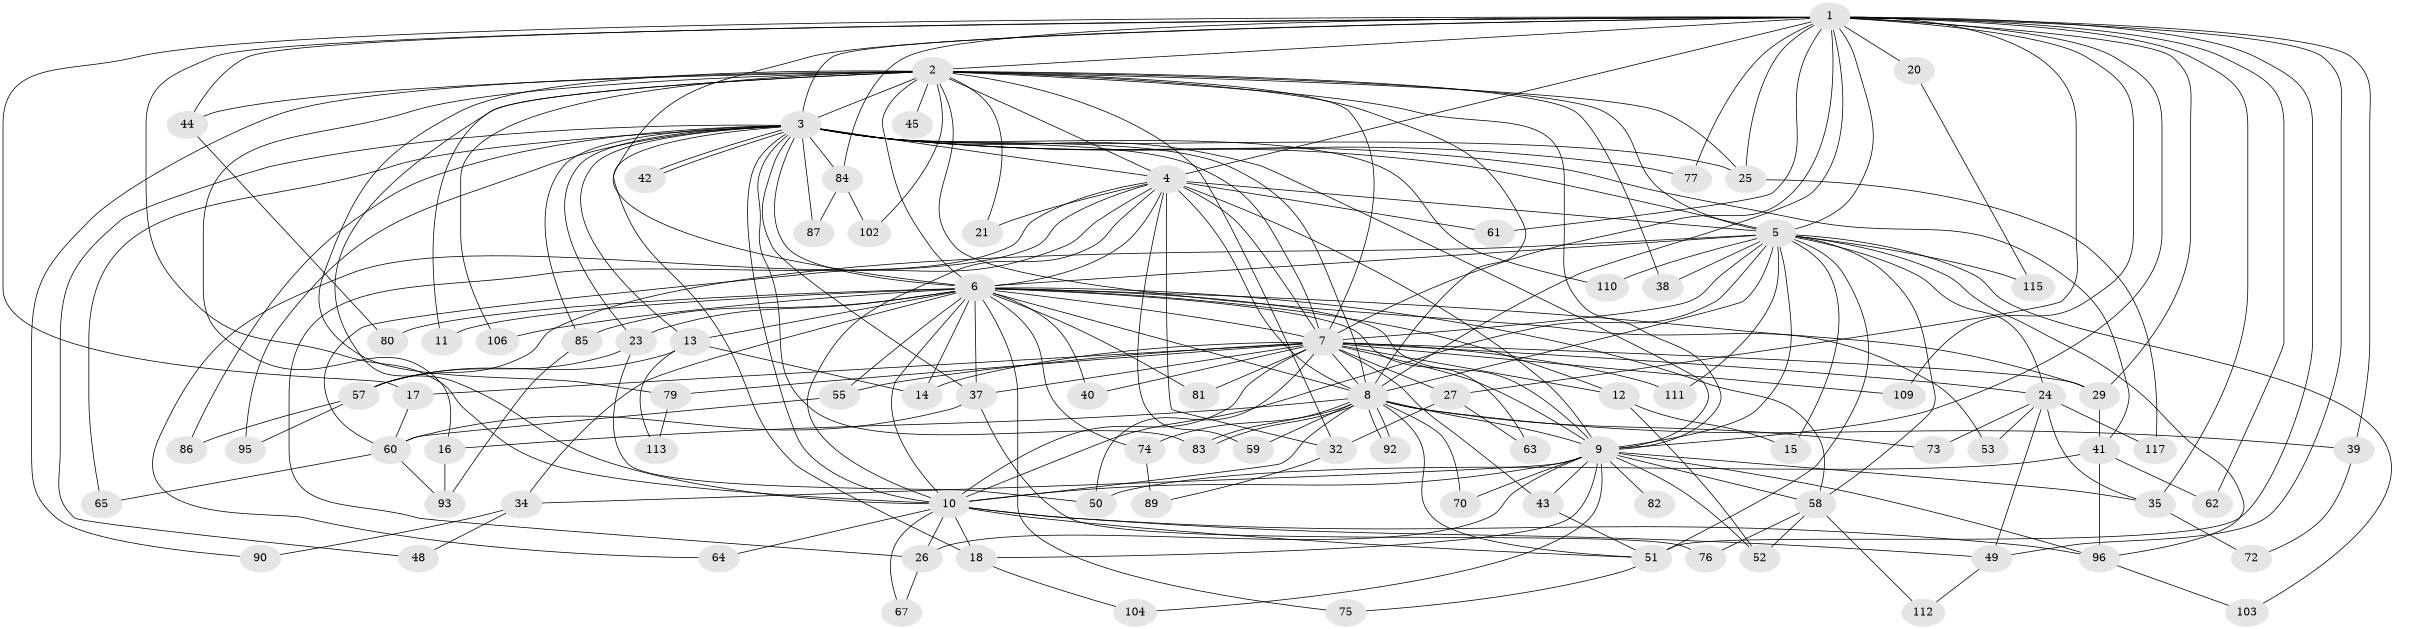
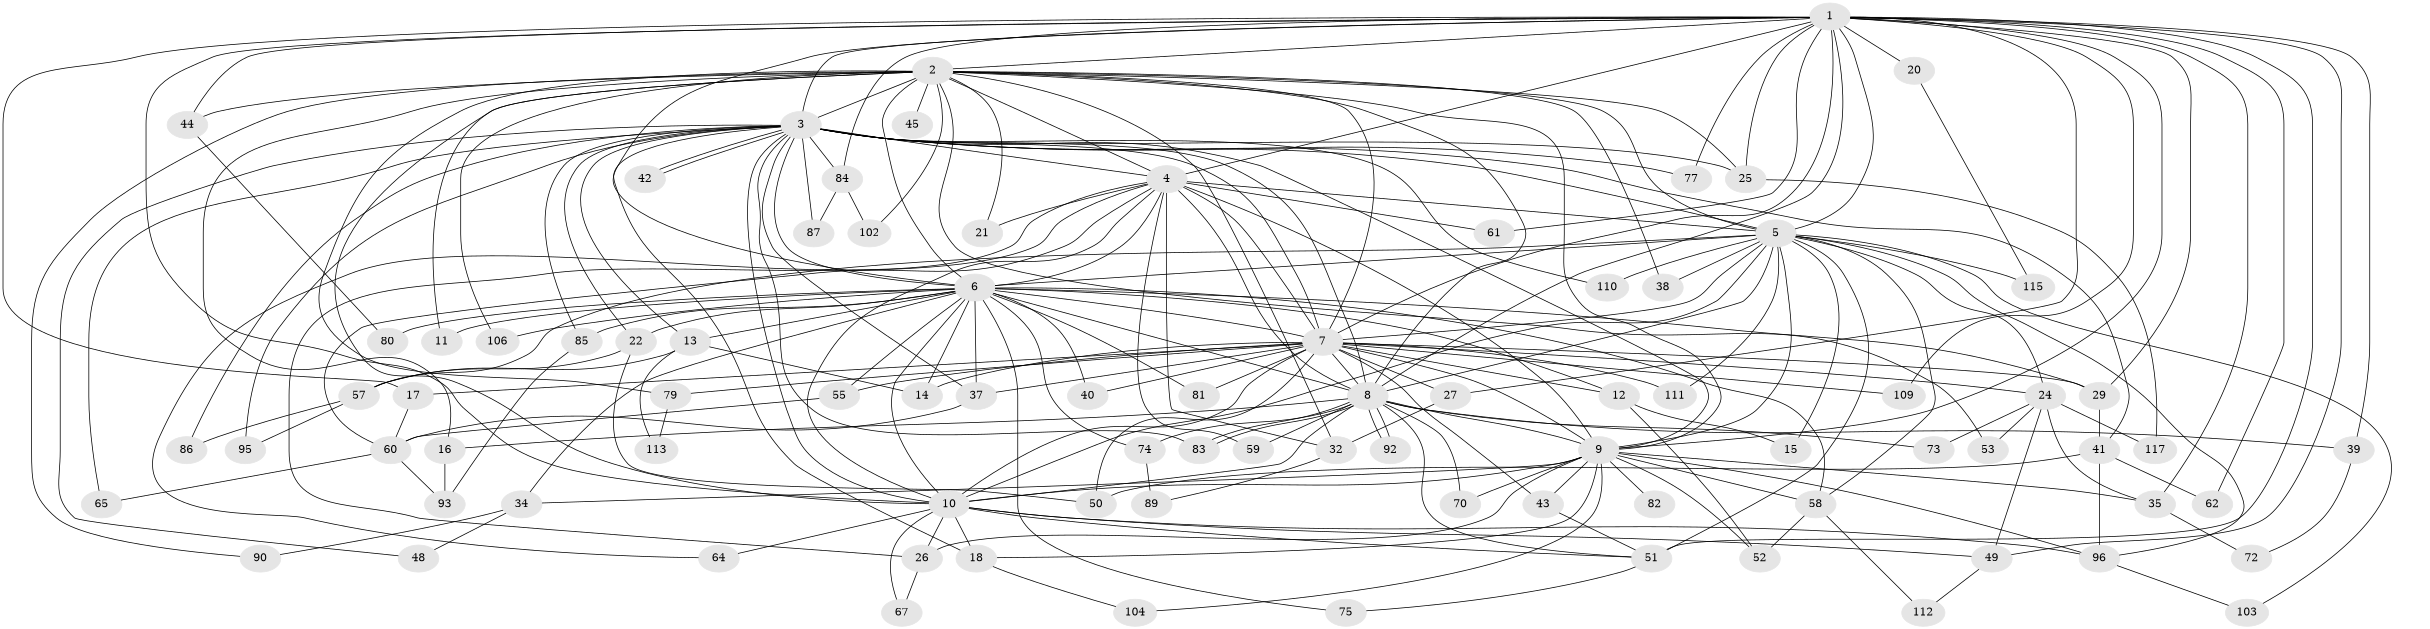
(1310, 311) -> none
(636, 342) -> (636, 342)
(1530, 450) -> none
(1706, 559) -> none
